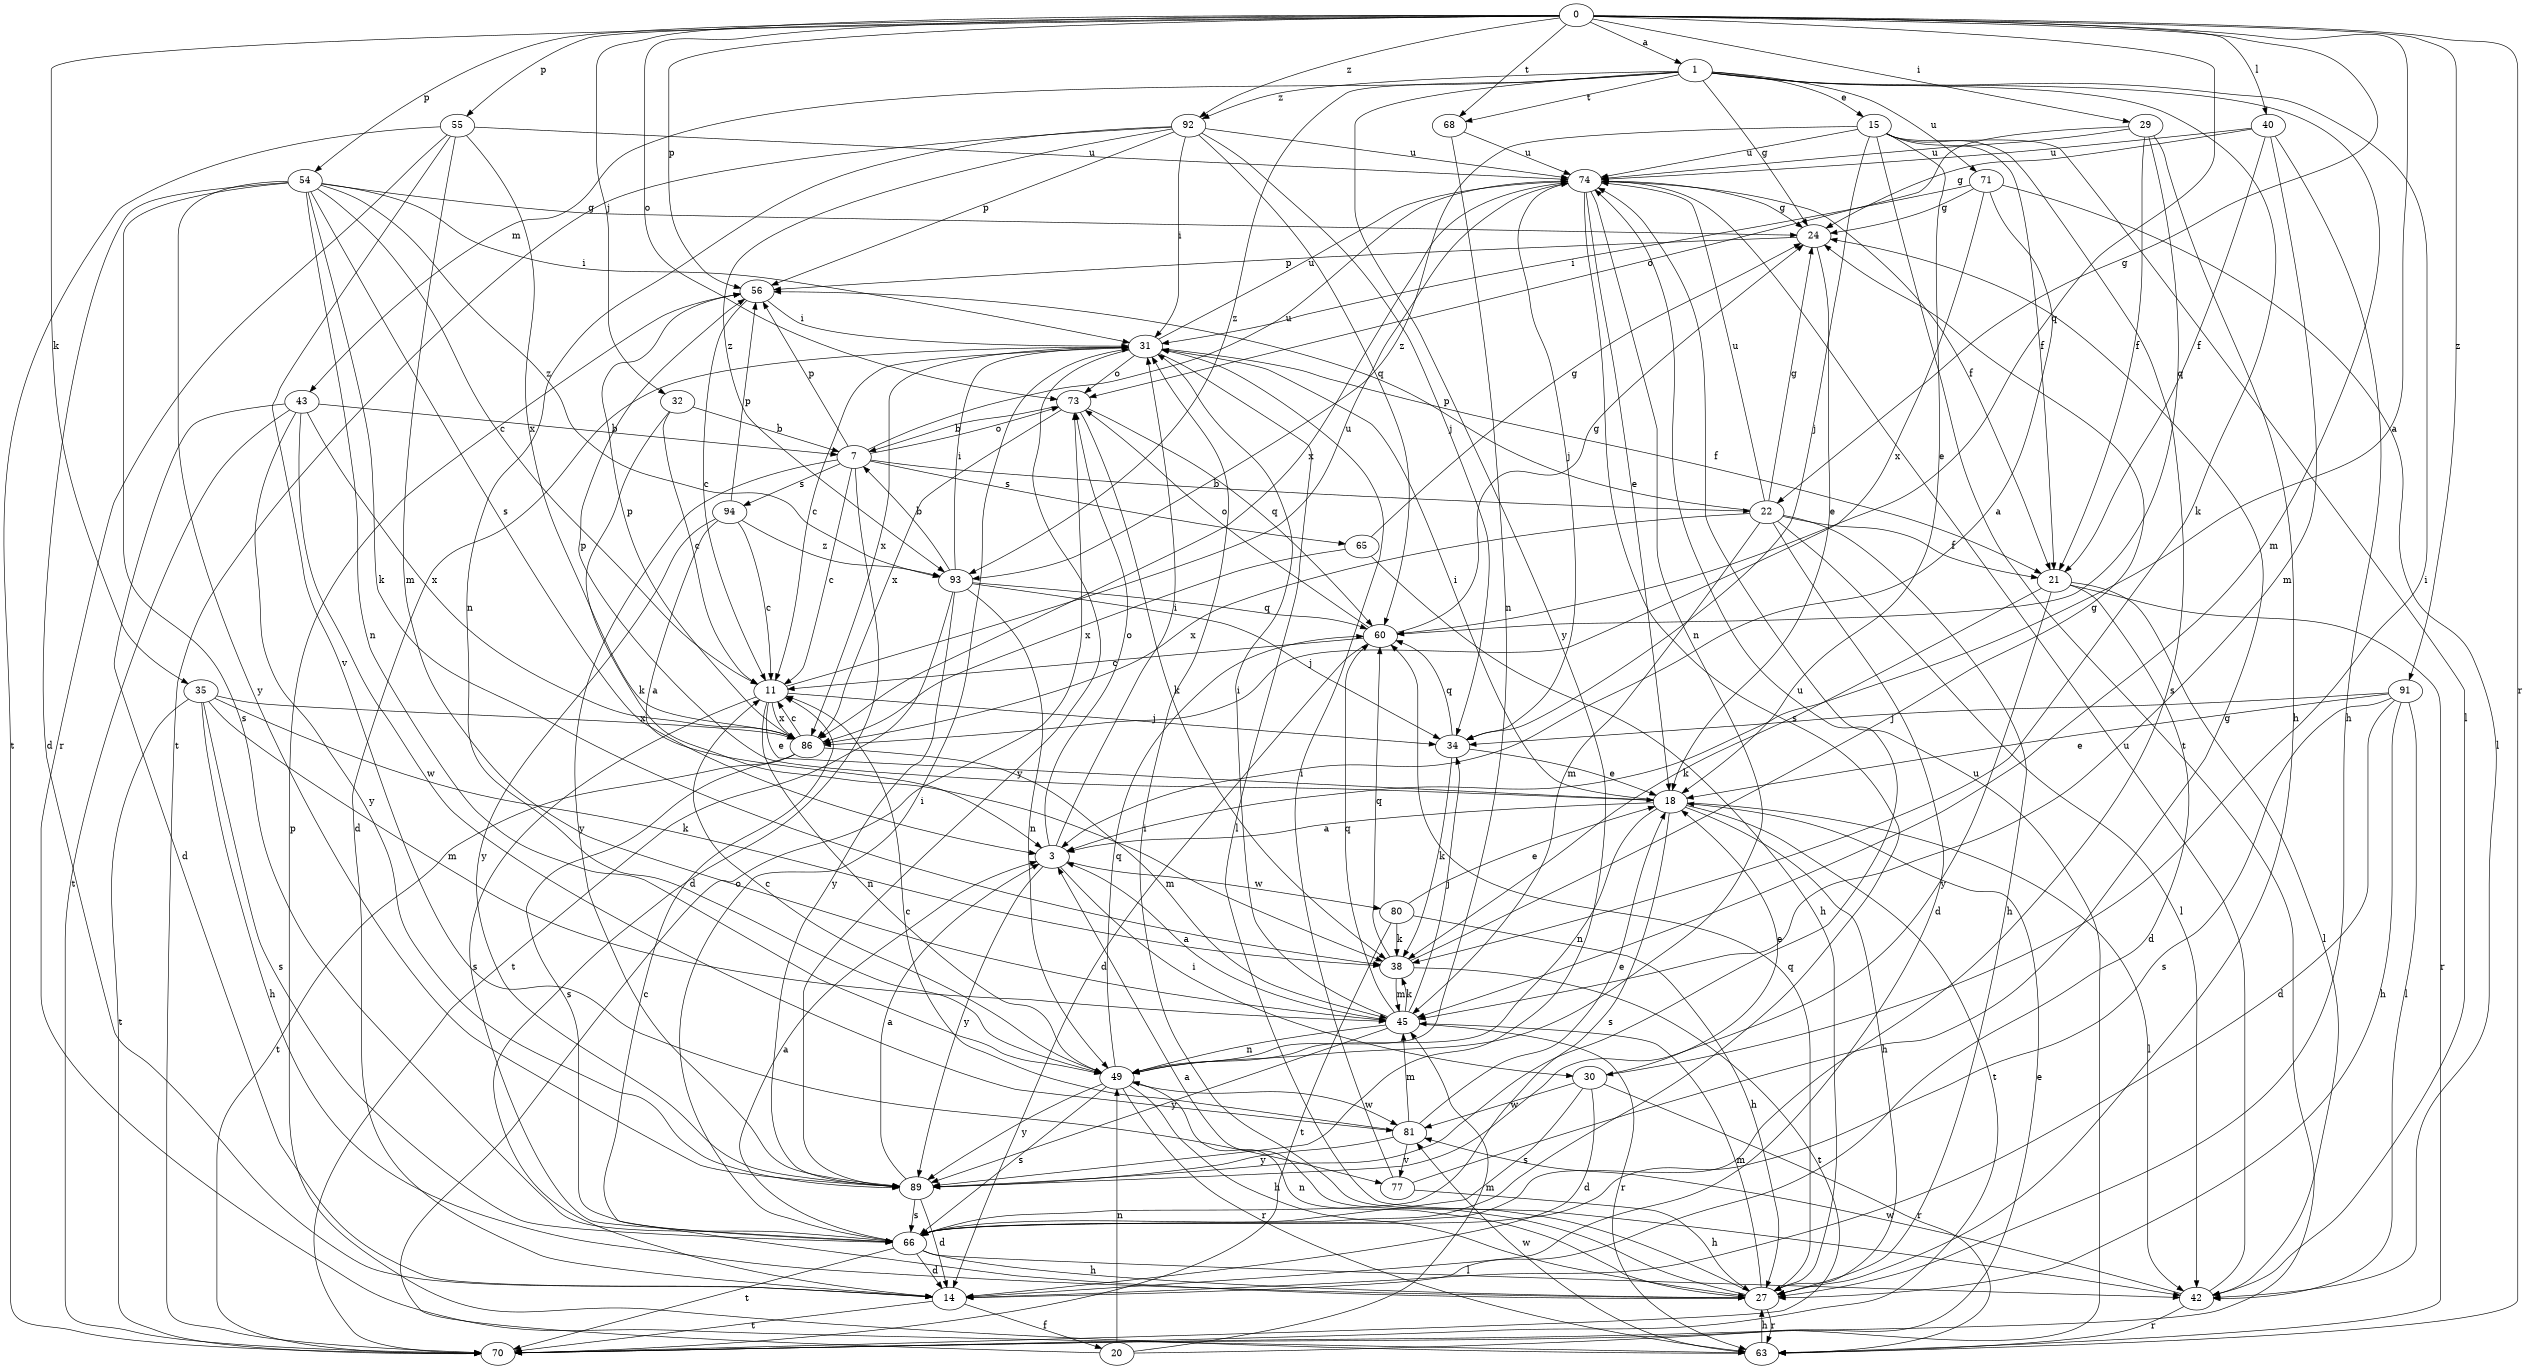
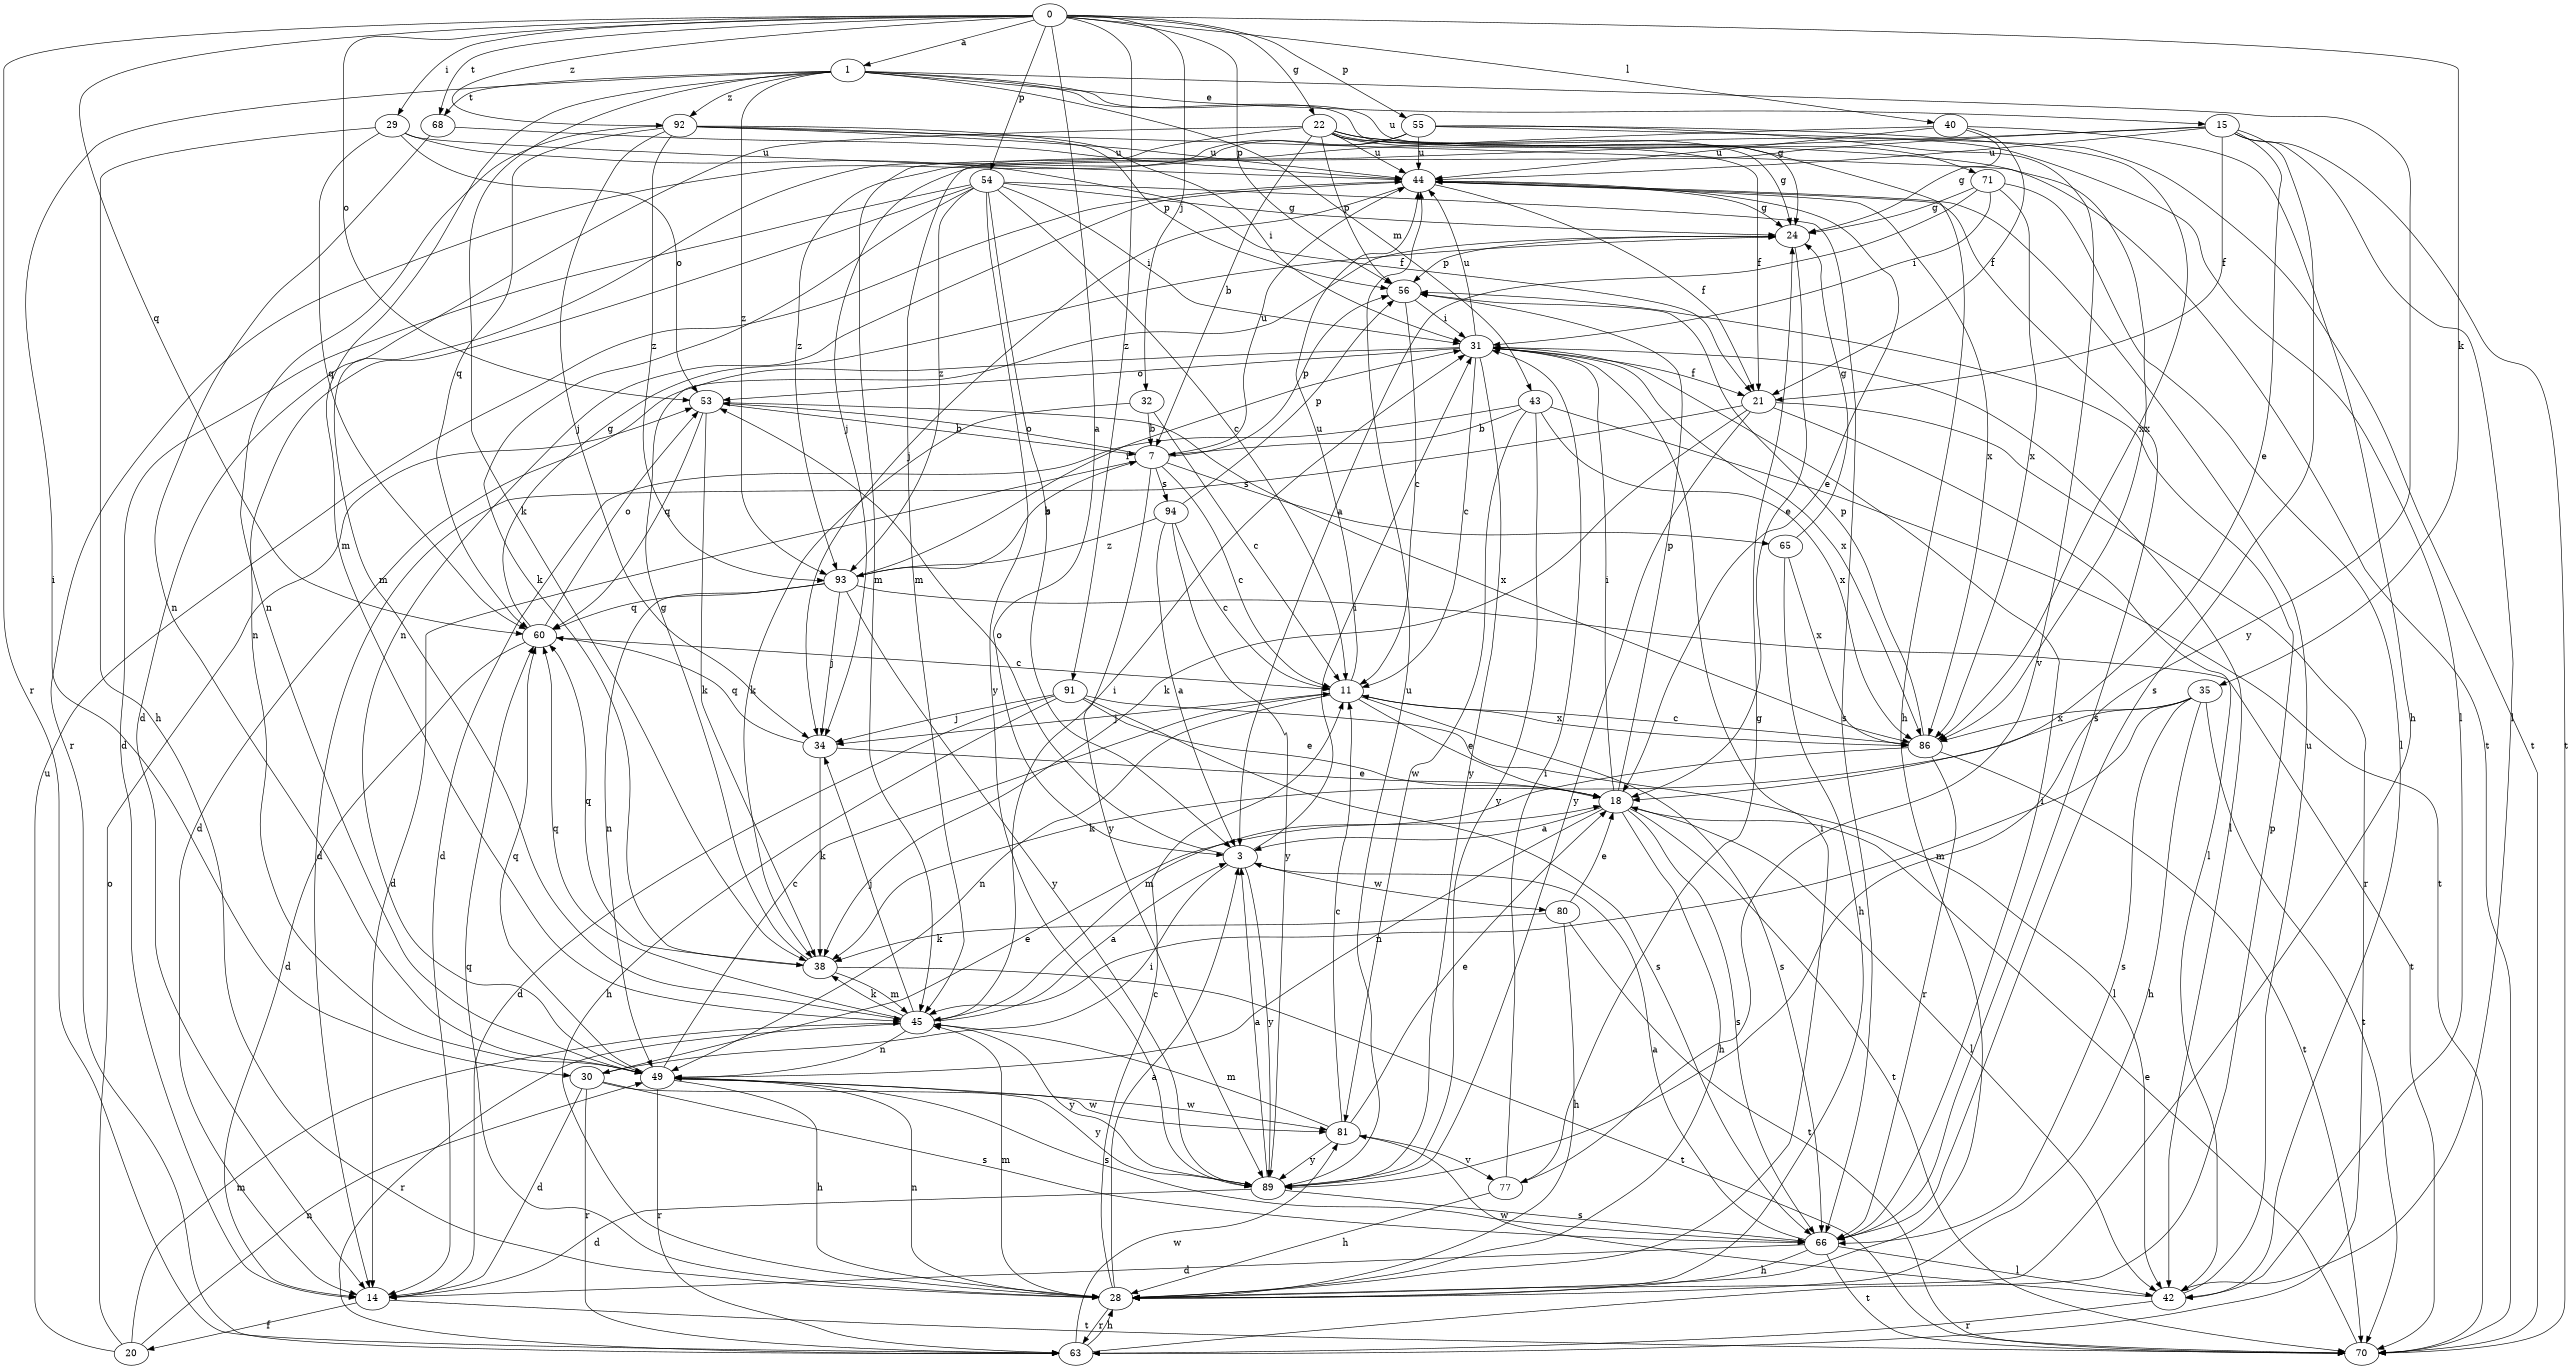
(1585, 181) -> (1419, 181)
(1074, 402) -> (706, 402)
(1285, 492) -> (1225, 282)
(569, 995) -> (1925, 995)
(1762, 1299) -> (1116, 1299)
